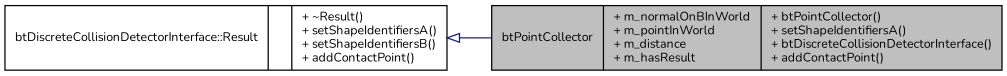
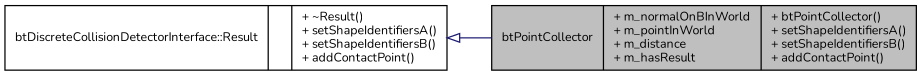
(882, 44) -> (839, 44)
